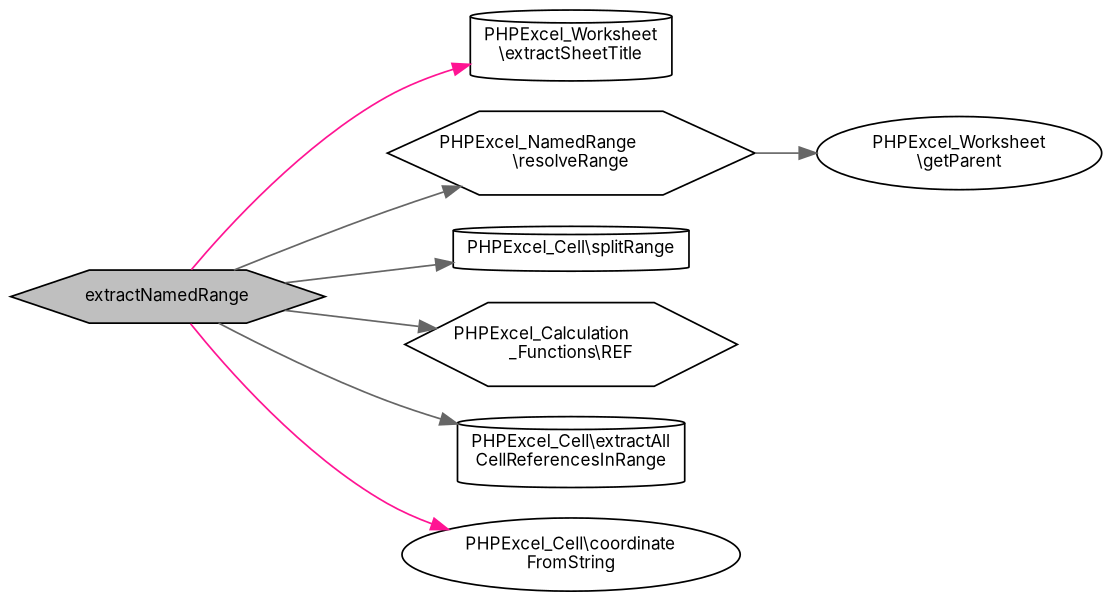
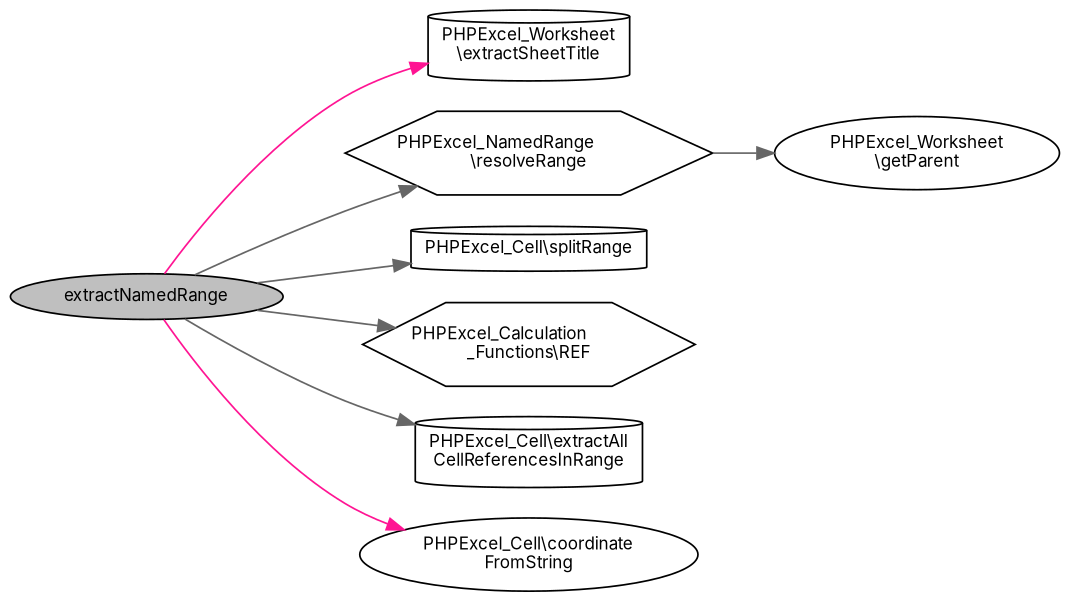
(168, 297) -> (147, 297)
